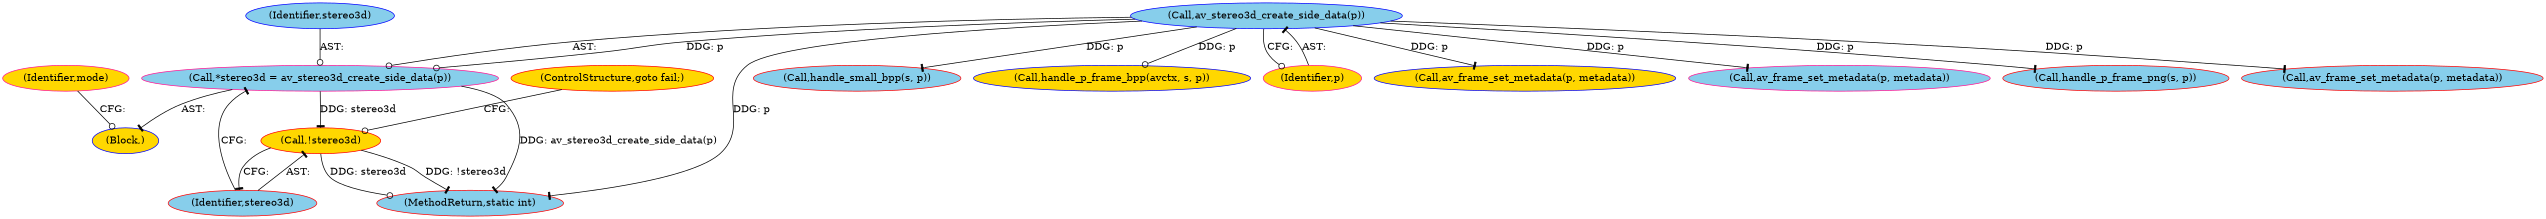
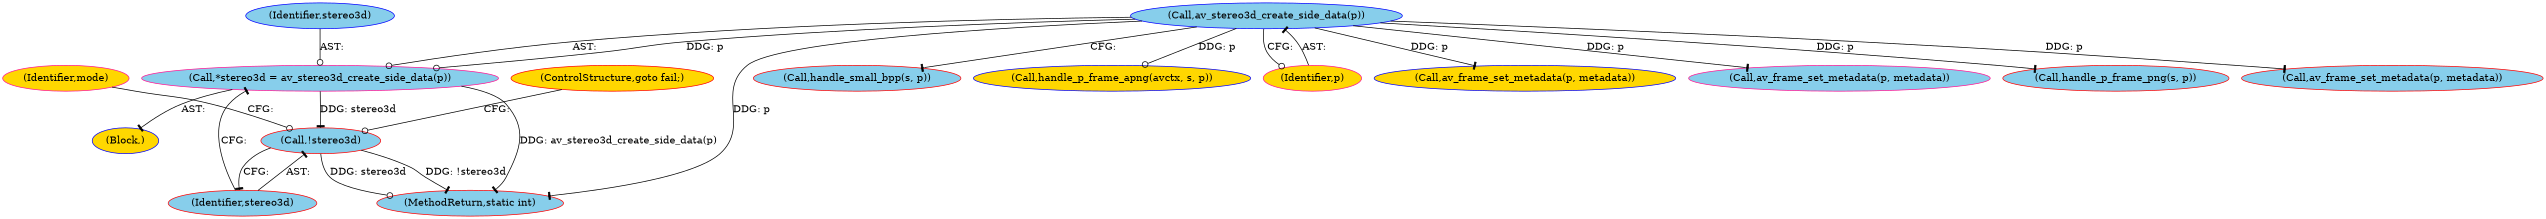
(1105, 47) -> (1105, 47)
(1112, 78) -> (1112, 78)
(94, 108) -> (205, 103)
(321, 141) -> (321, 141)
